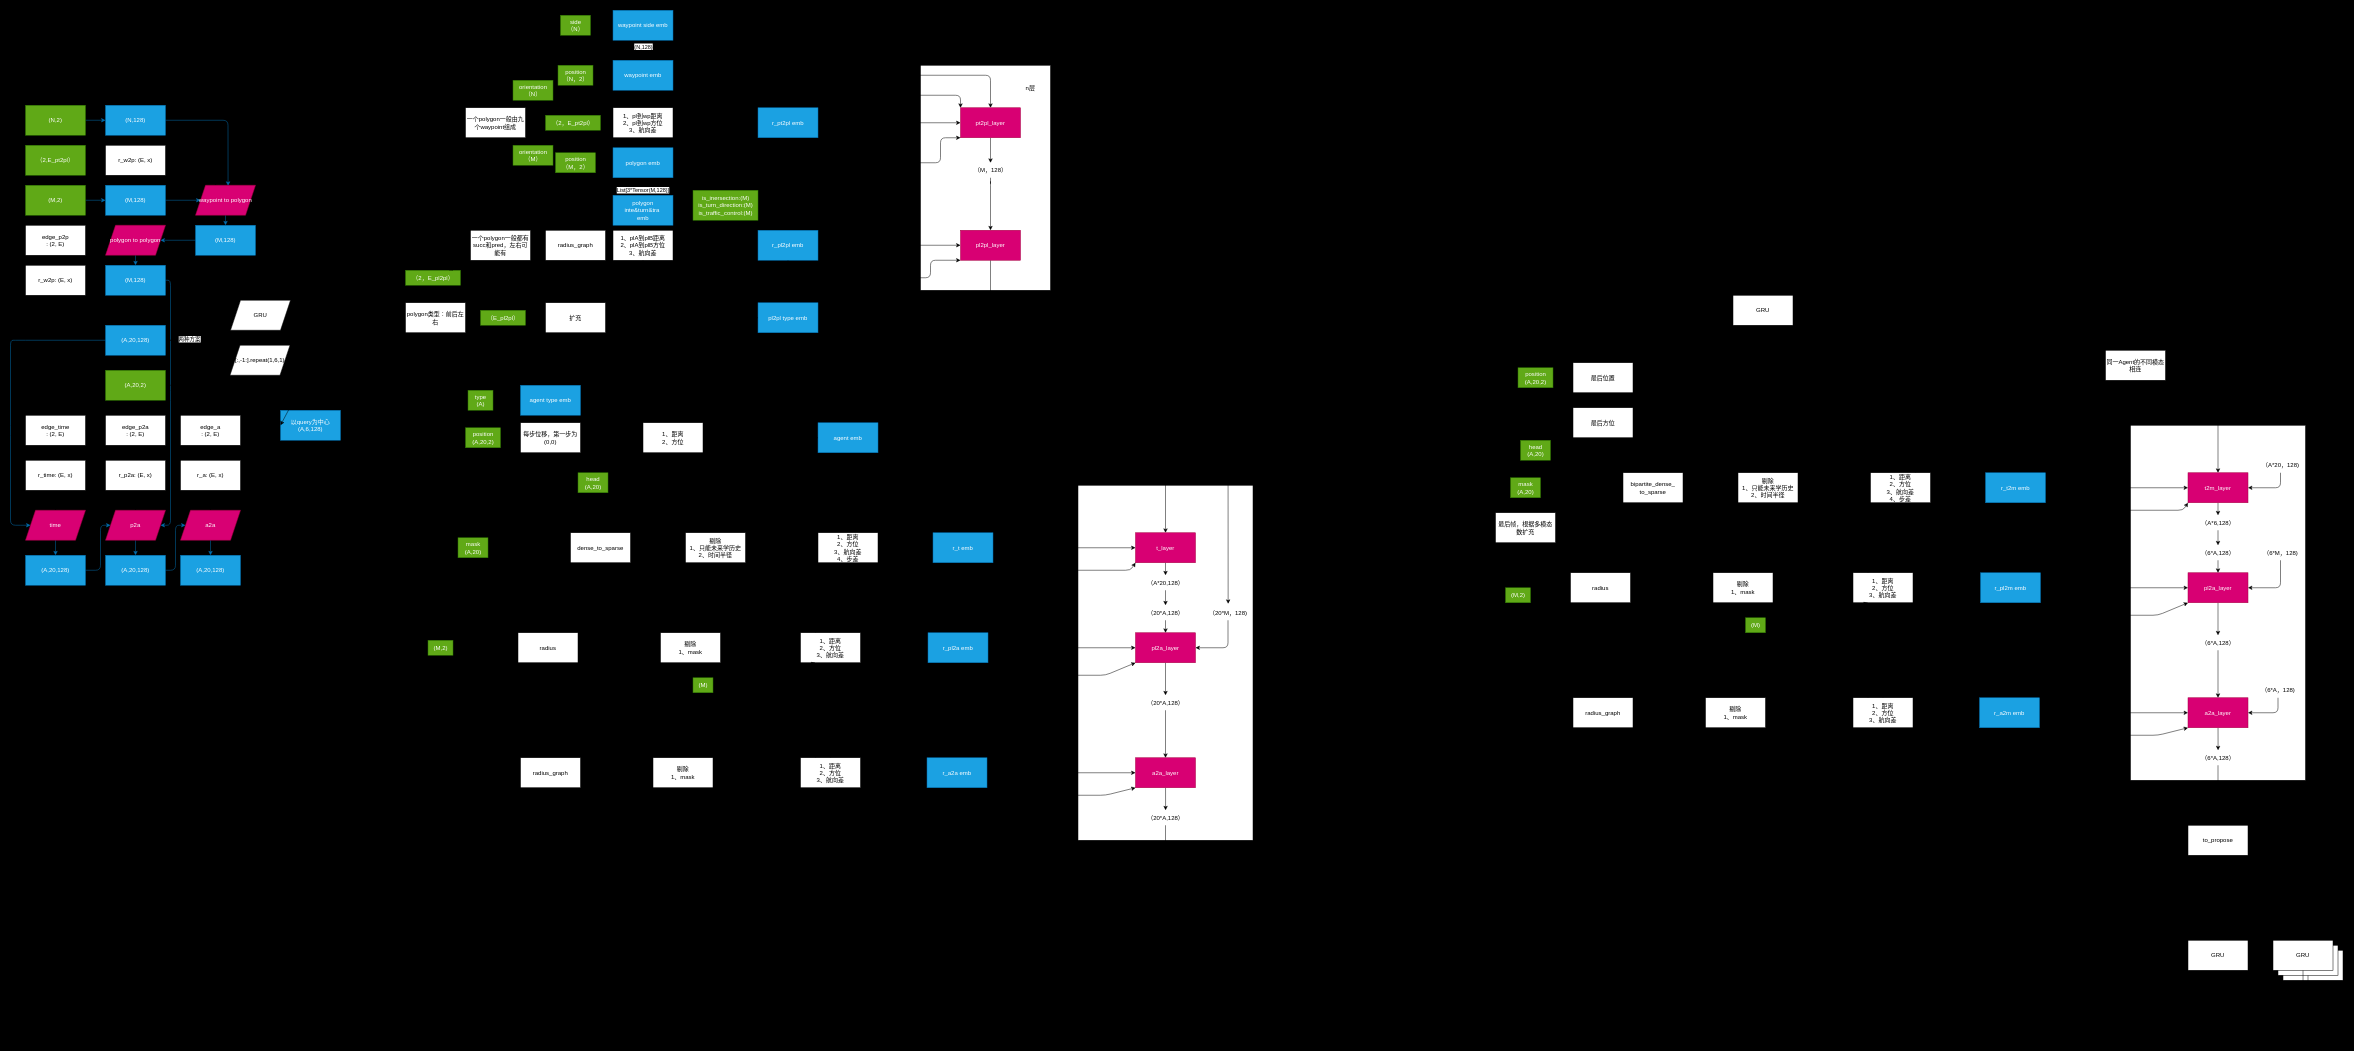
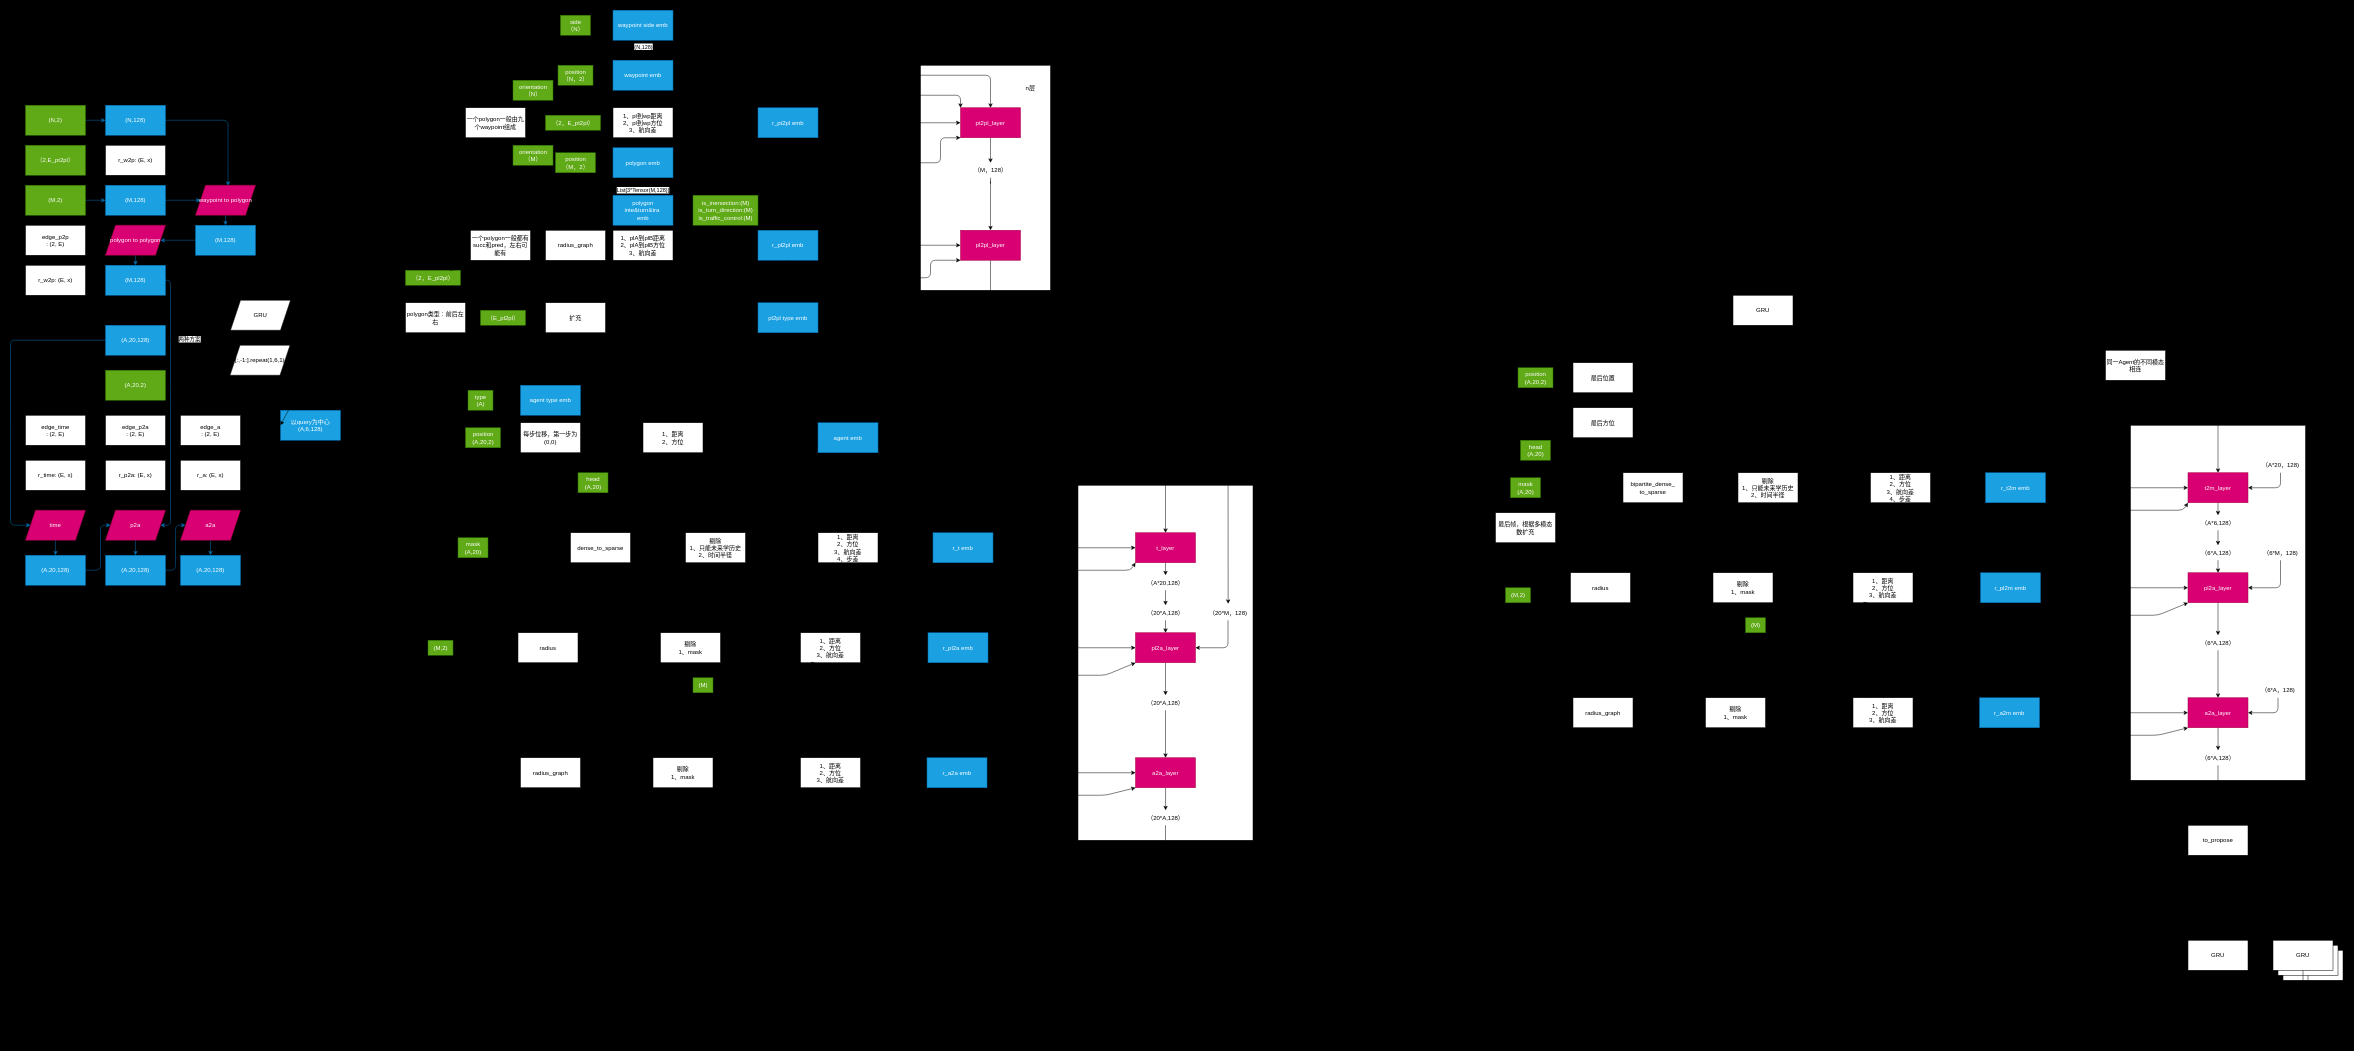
(725, 205) -> (725, 210)
